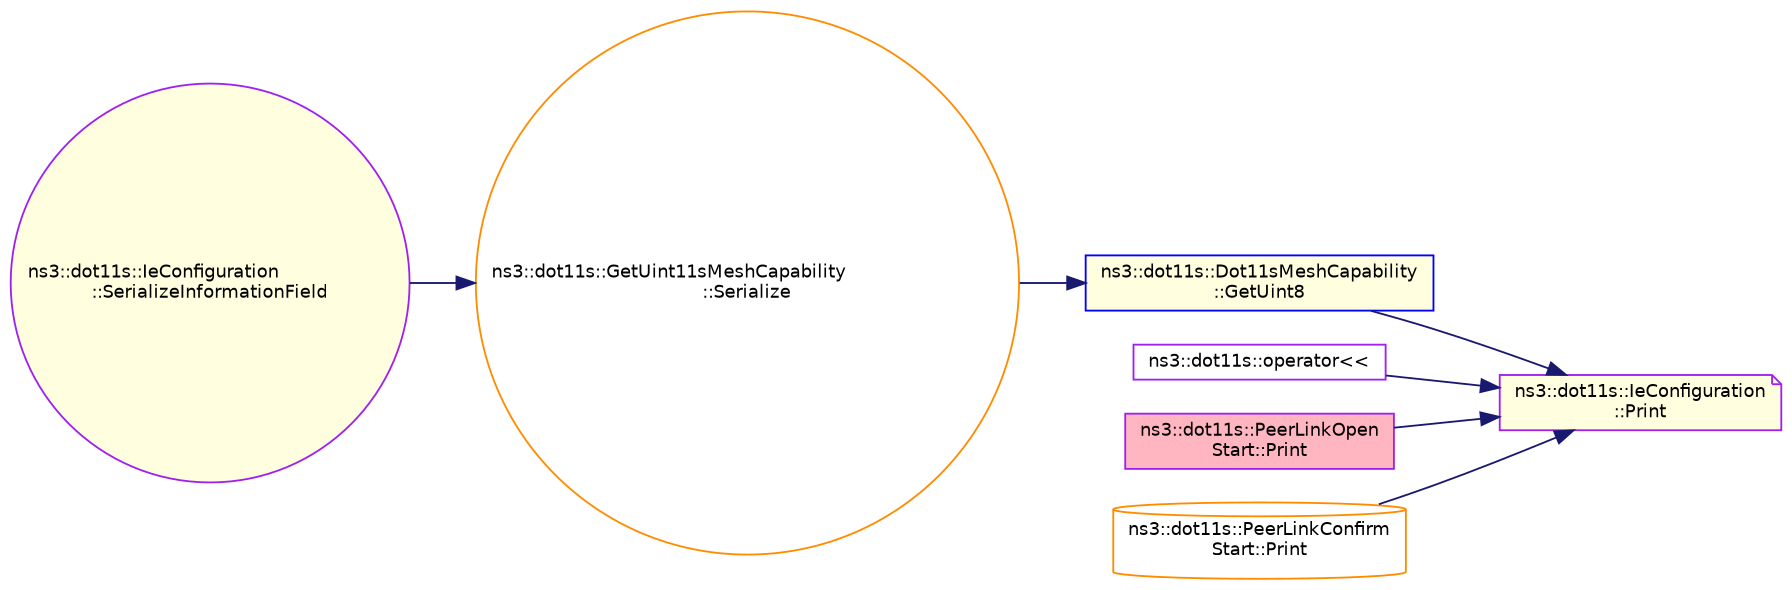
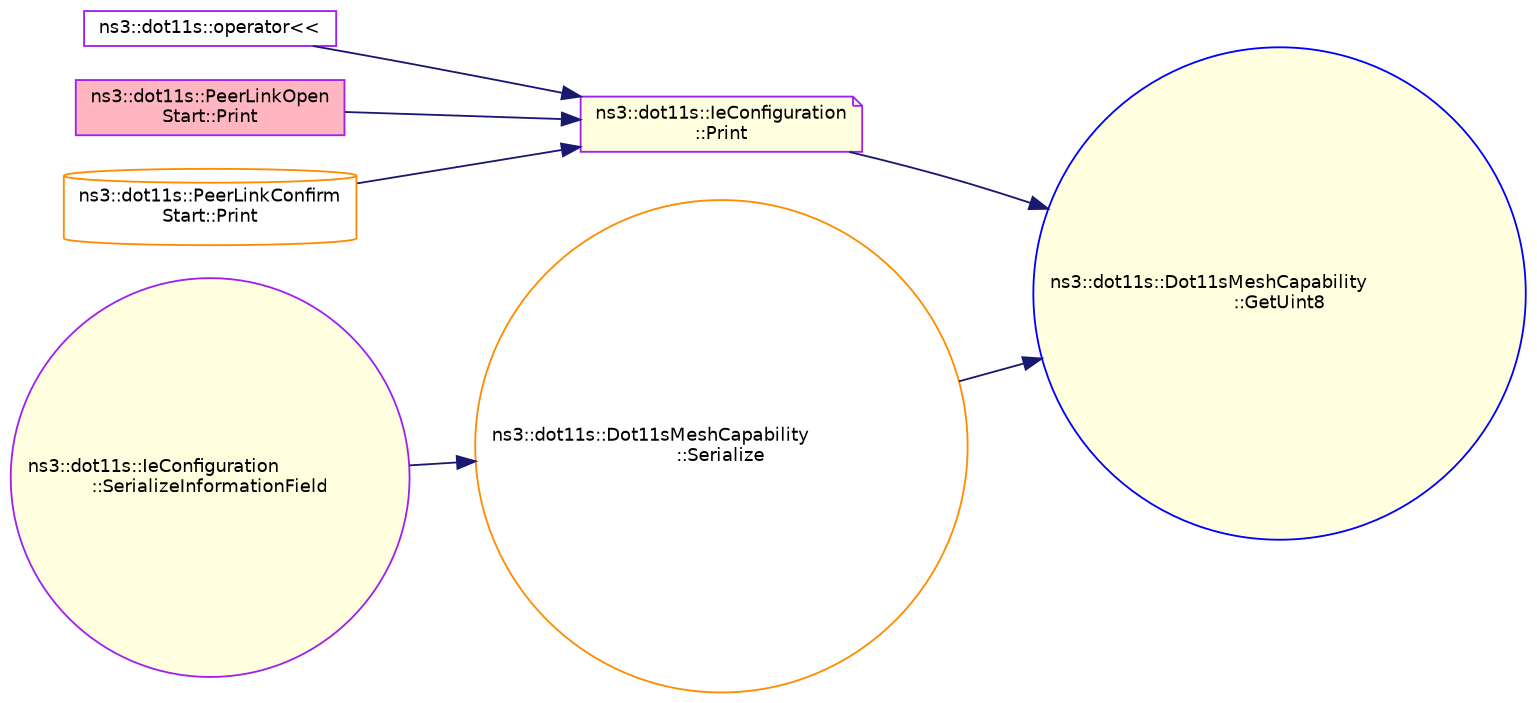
(747, 283) -> (721, 446)
(1260, 283) -> (1280, 294)
(1460, 338) -> (940, 175)
